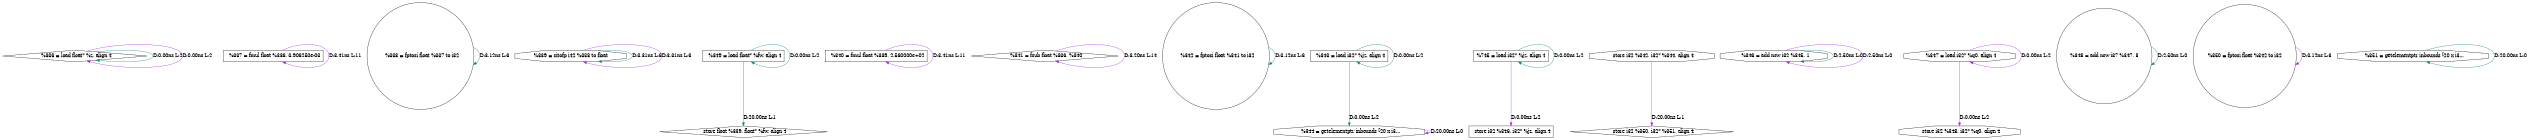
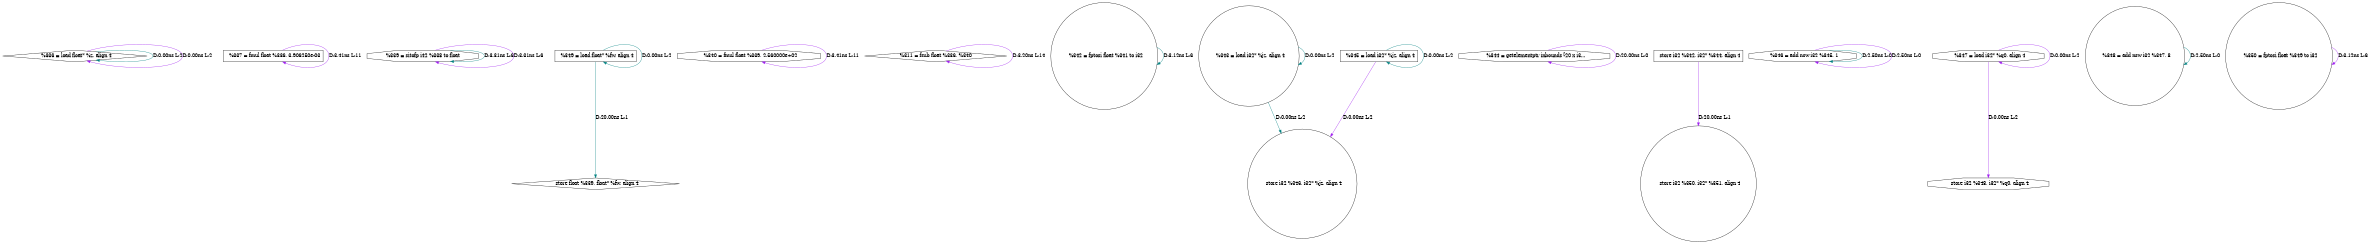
(421, 56) -> none
(876, 56) -> (749, 56)
(1045, 56) -> (936, 56)
(1349, 56) -> (1249, 56)
(1511, 56) -> (1379, 56)
(1652, 56) -> (1698, 56)
(2104, 56) -> (2135, 56)
(2245, 56) -> (2279, 56)
(2413, 56) -> none
(1349, 92) -> (1274, 116)
(1511, 132) -> (1302, 184)
(1652, 132) -> (1698, 184)
